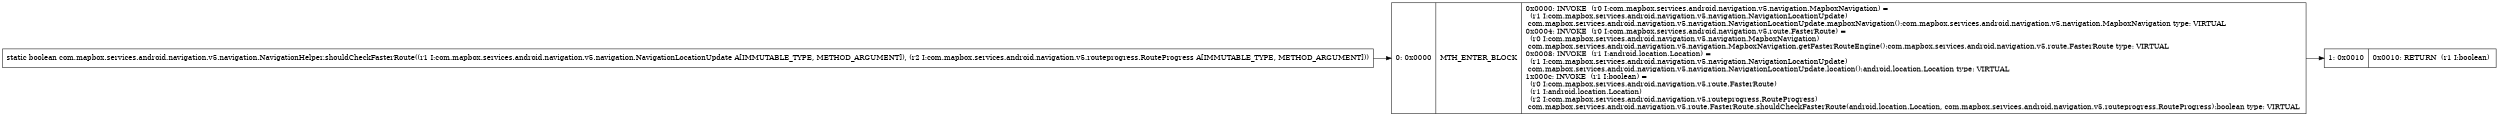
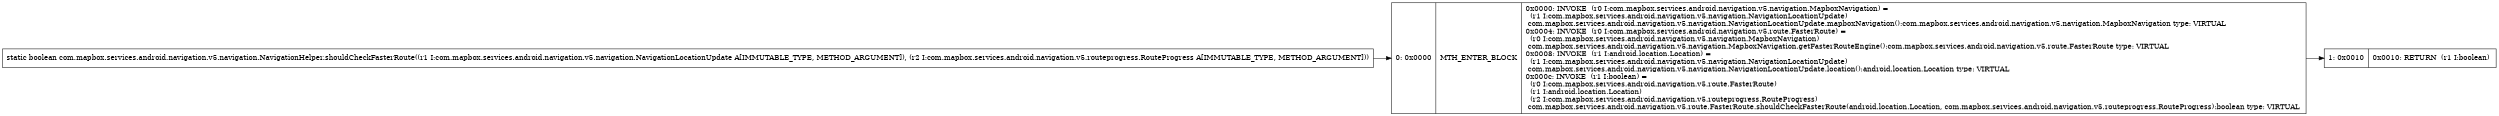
(1588, 77) -> (1588, 77)
